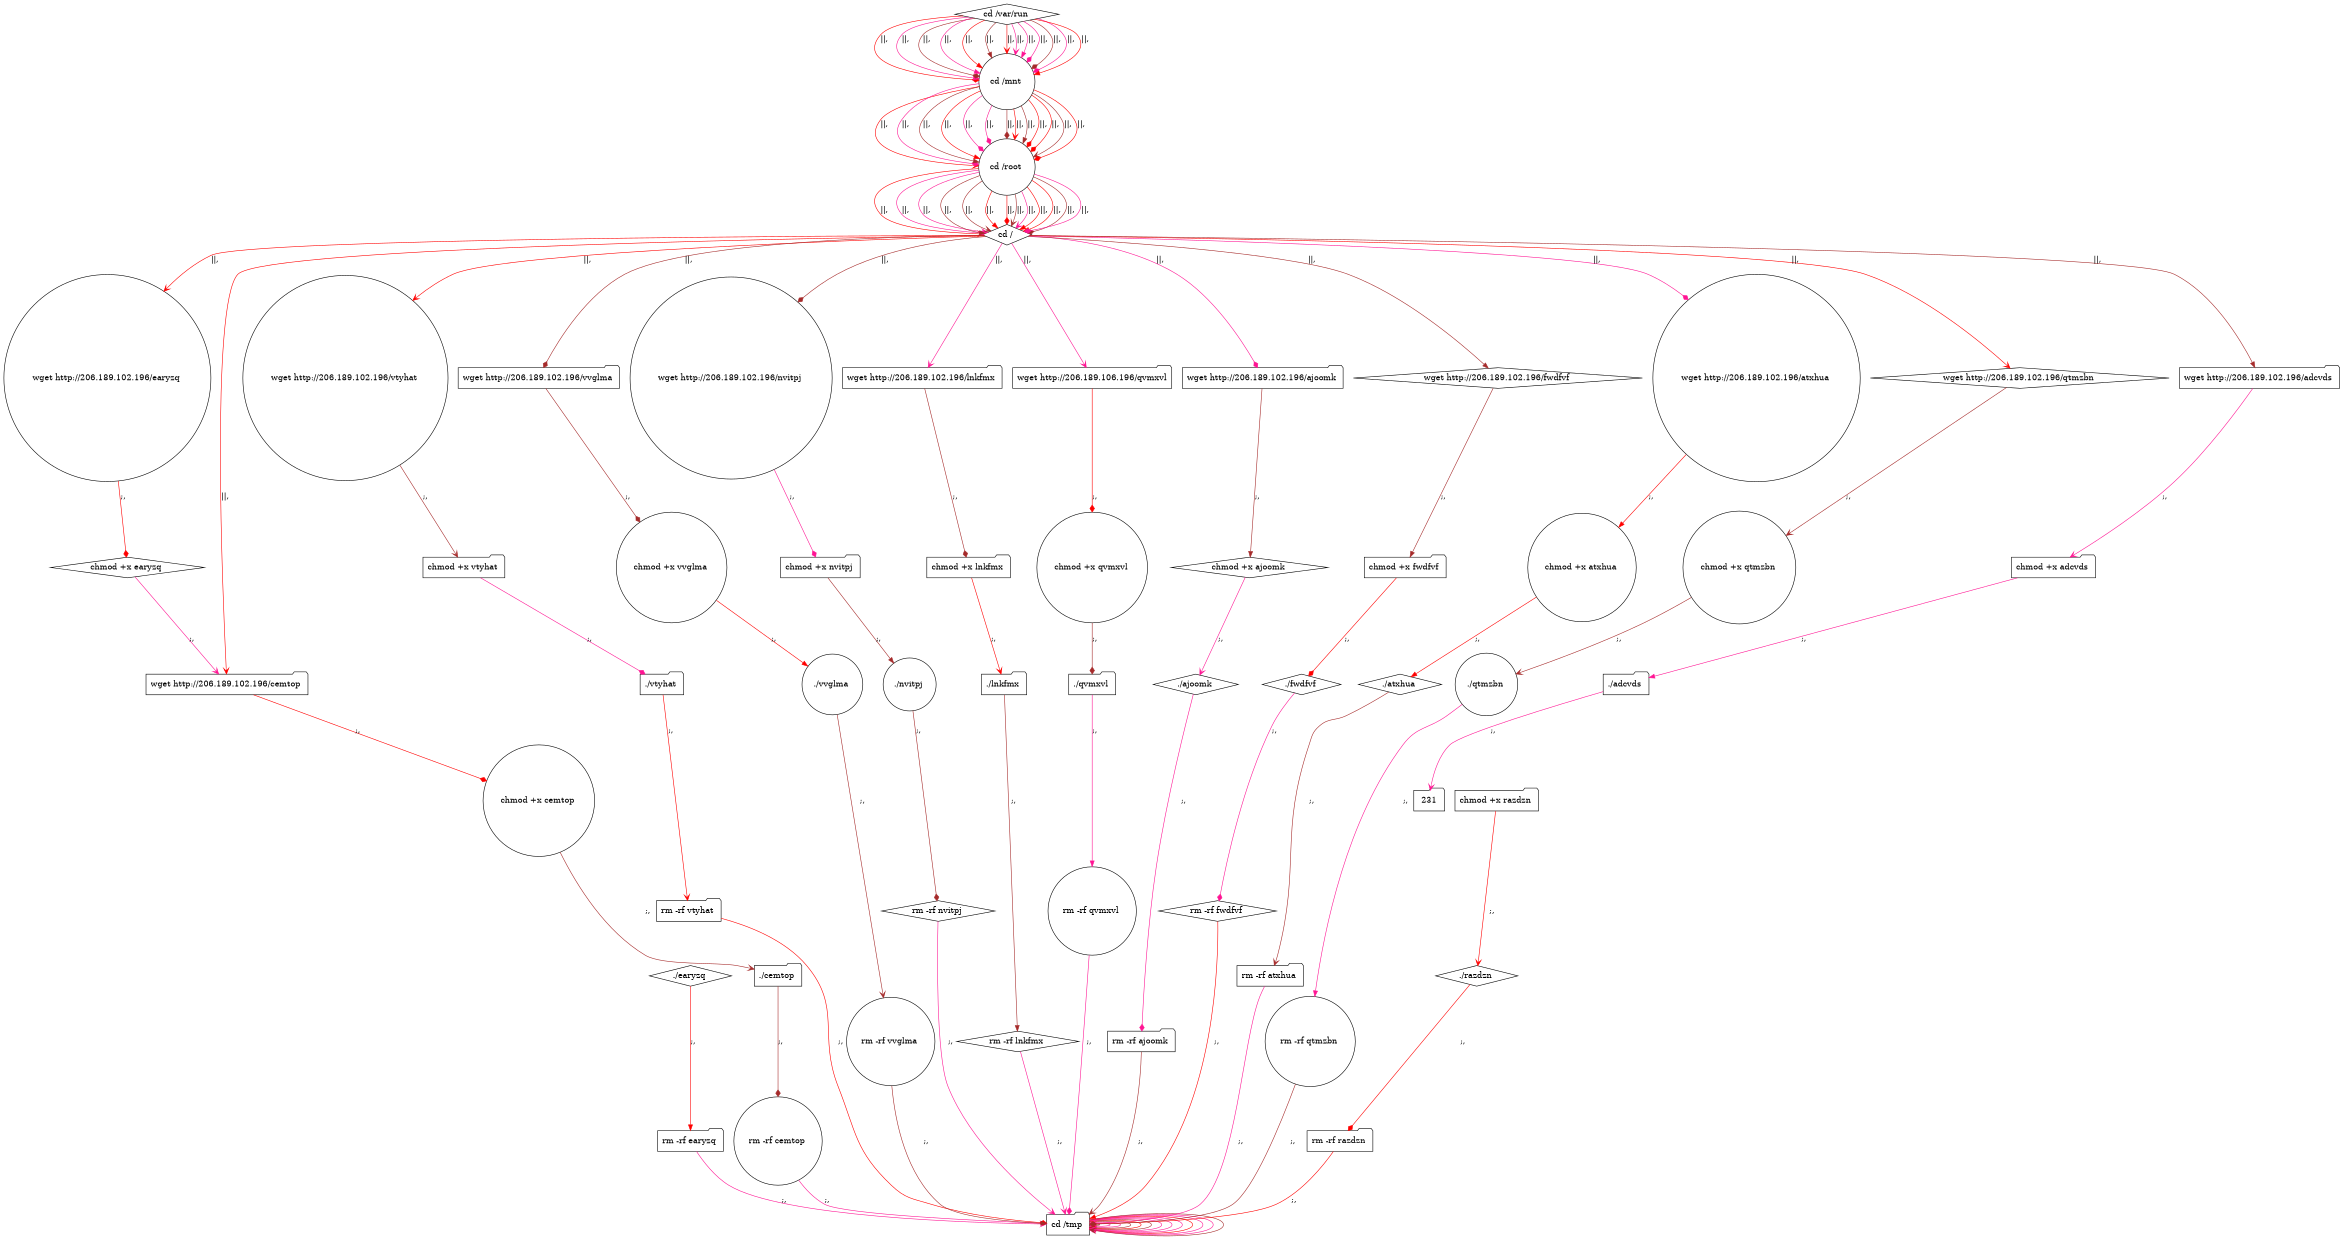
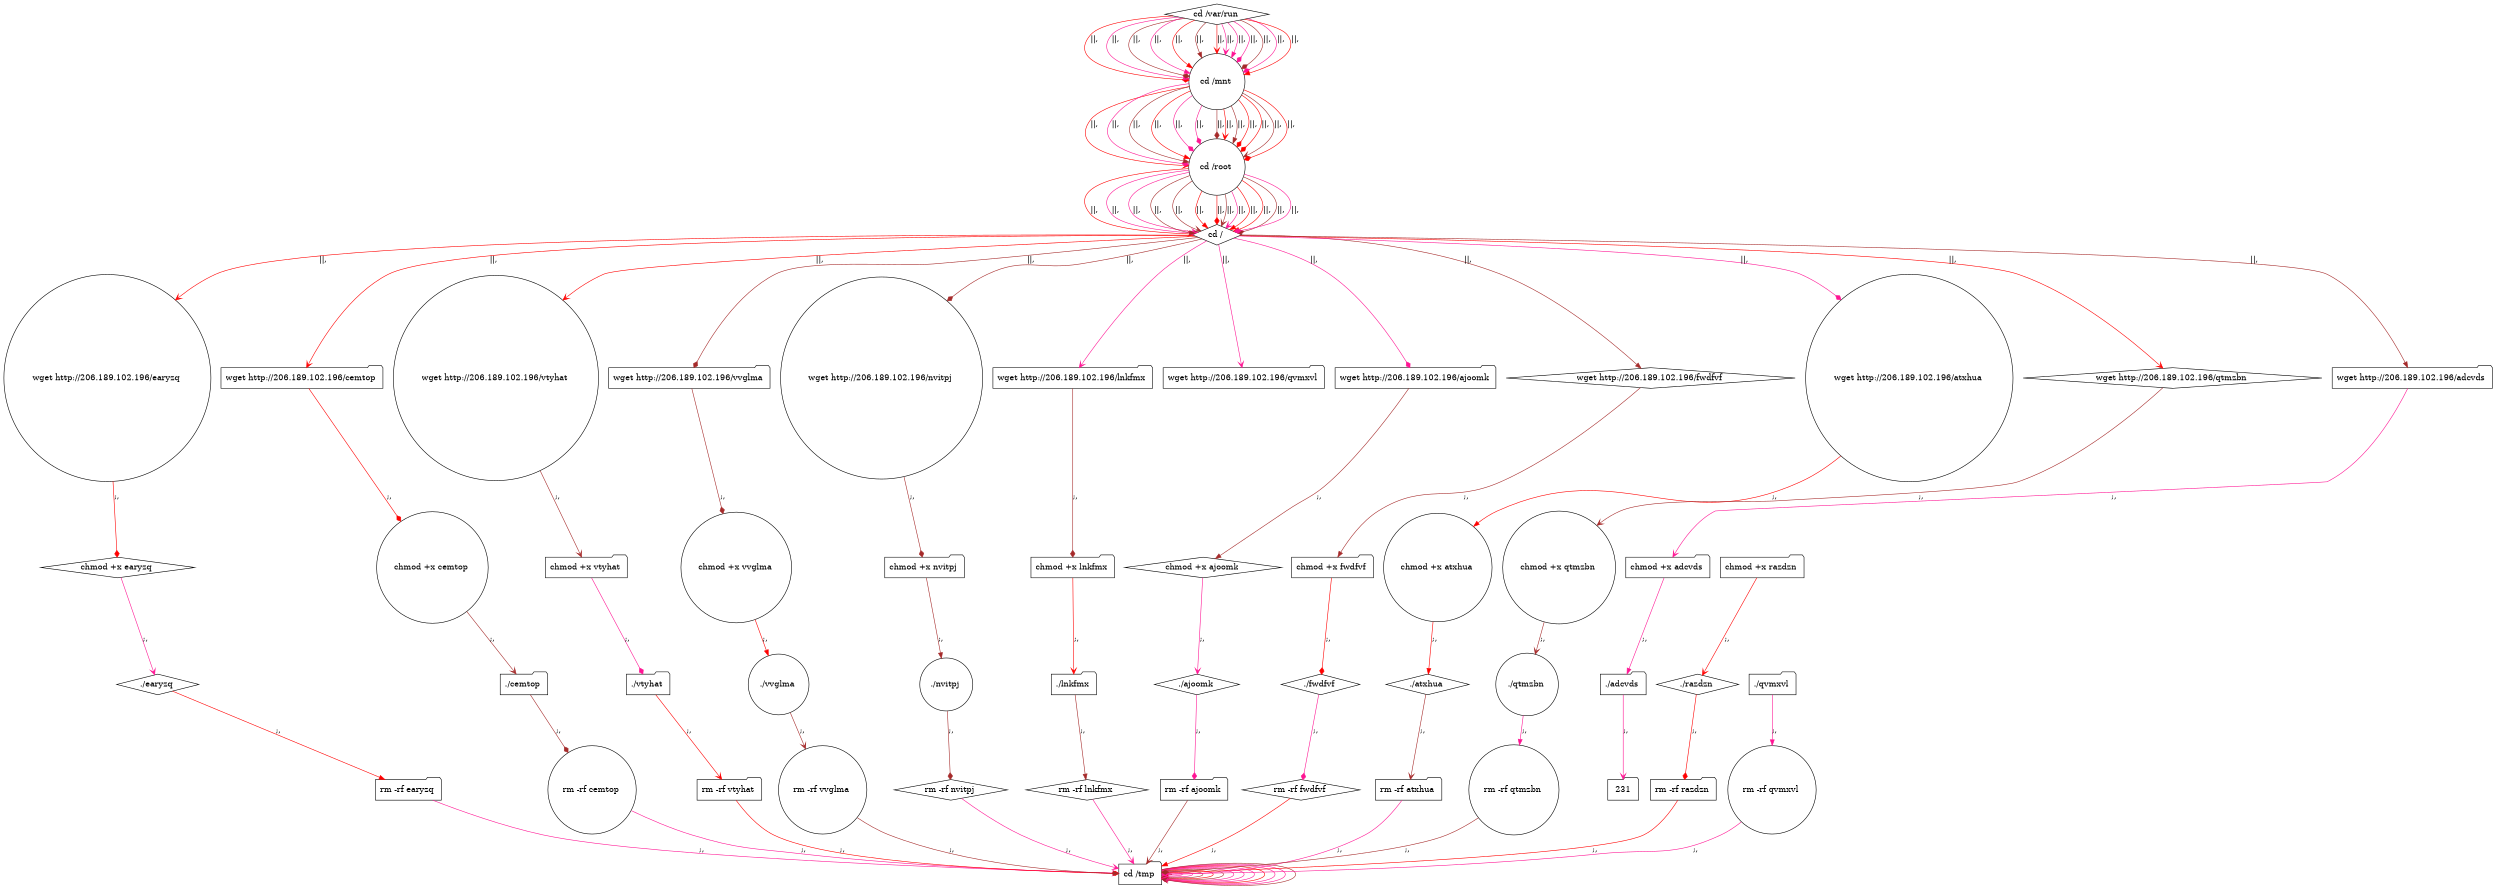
(1092, 378) -> (1244, 378)
(793, 510) -> (912, 514)
(1092, 567) -> none
(175, 623) -> (137, 624)
